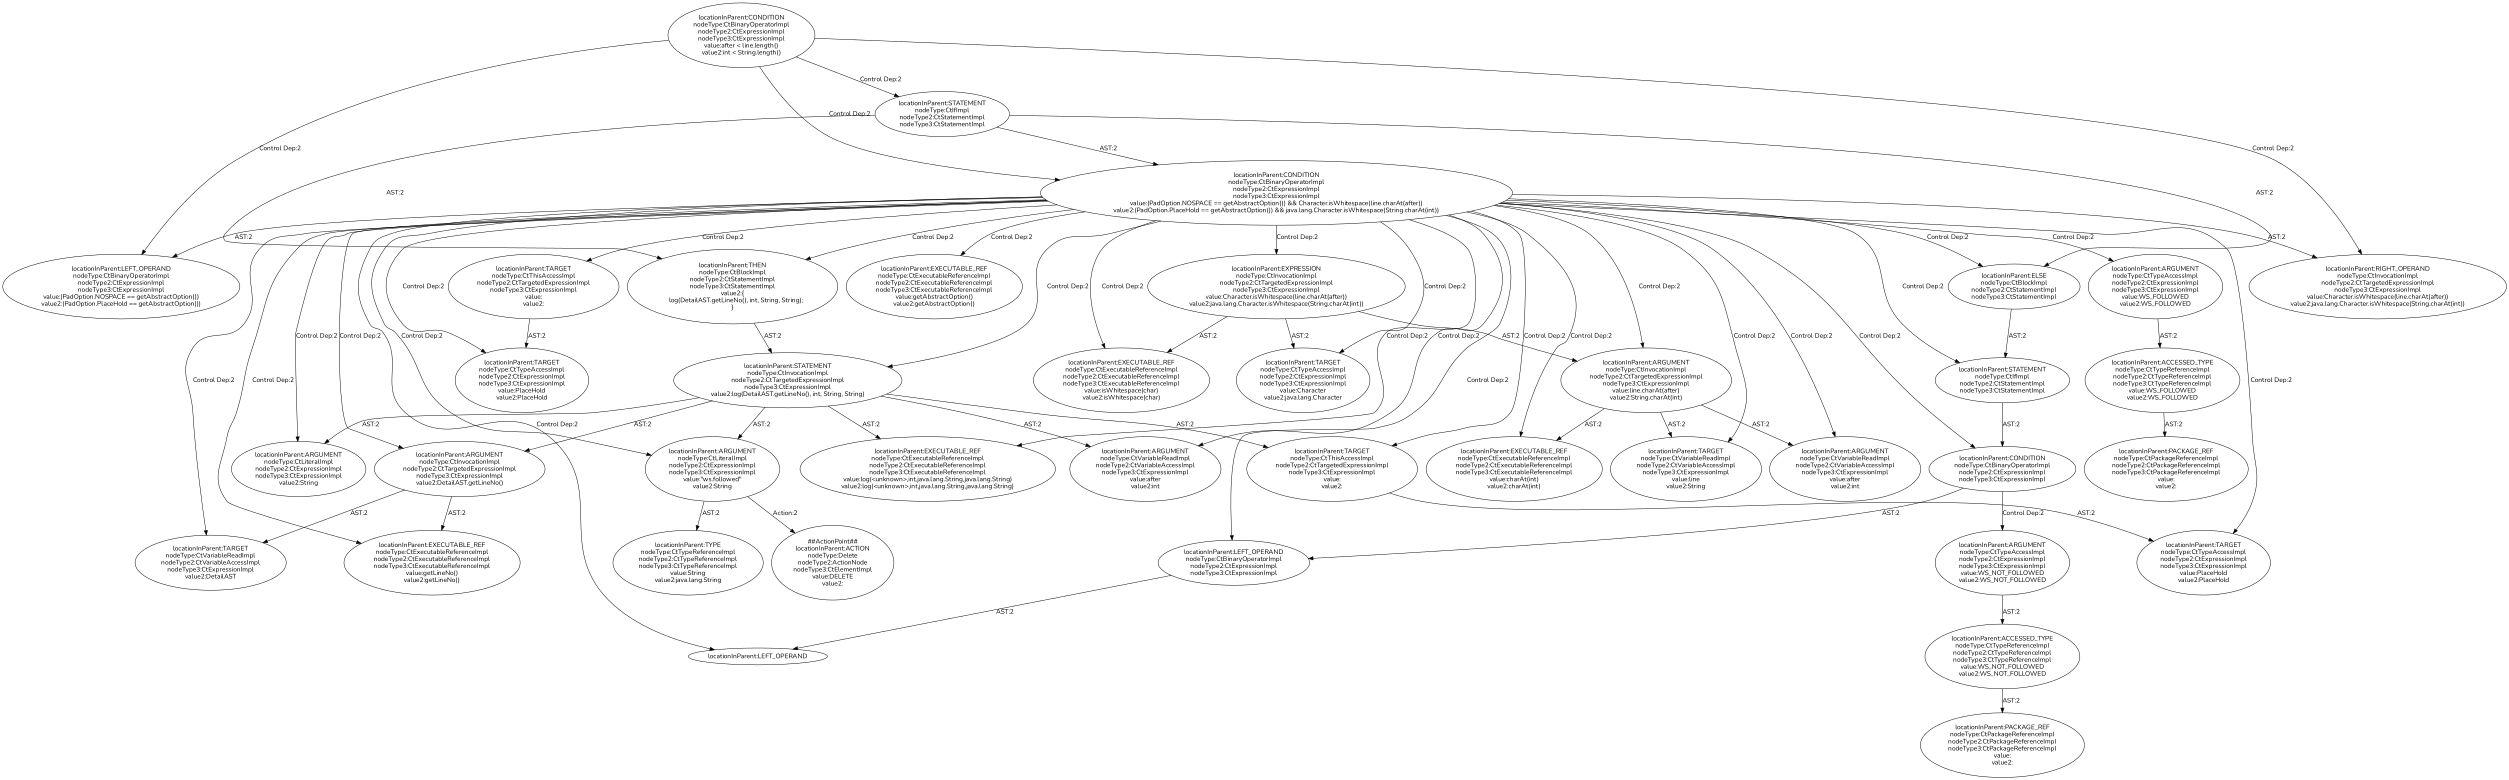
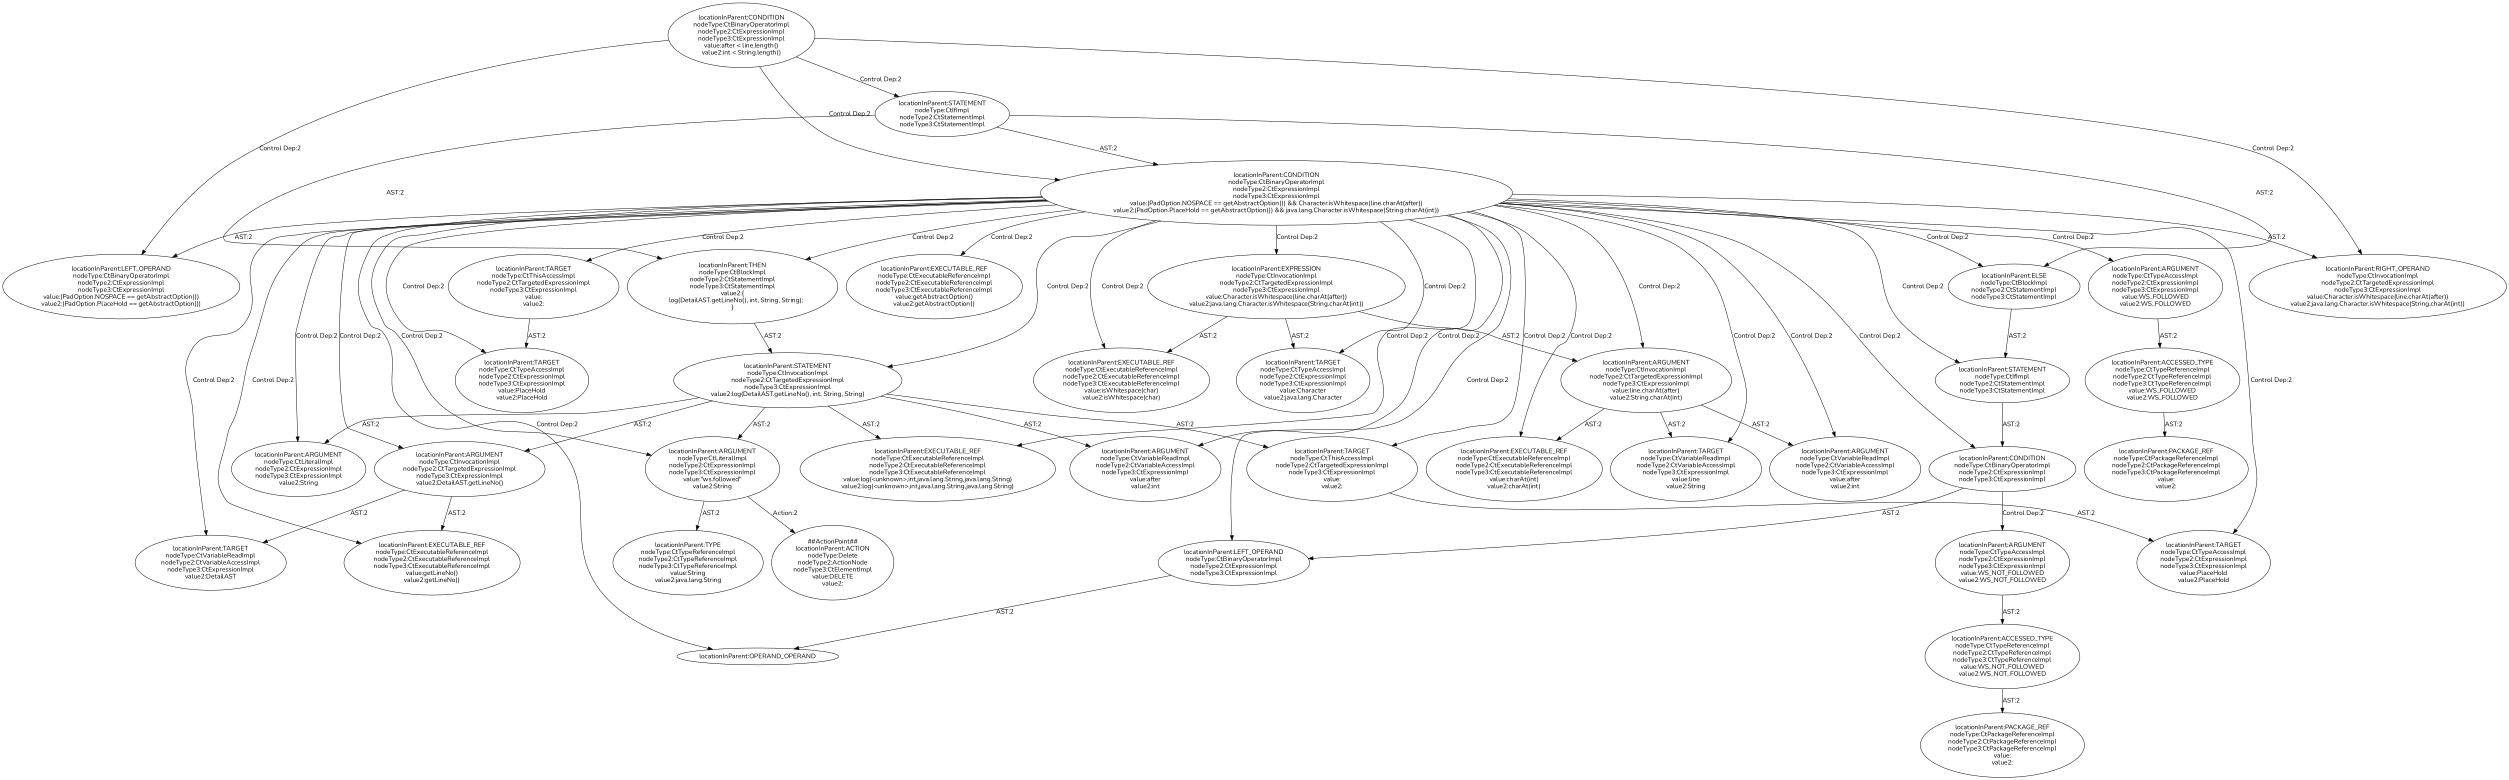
(758, 656) -> (758, 656)
